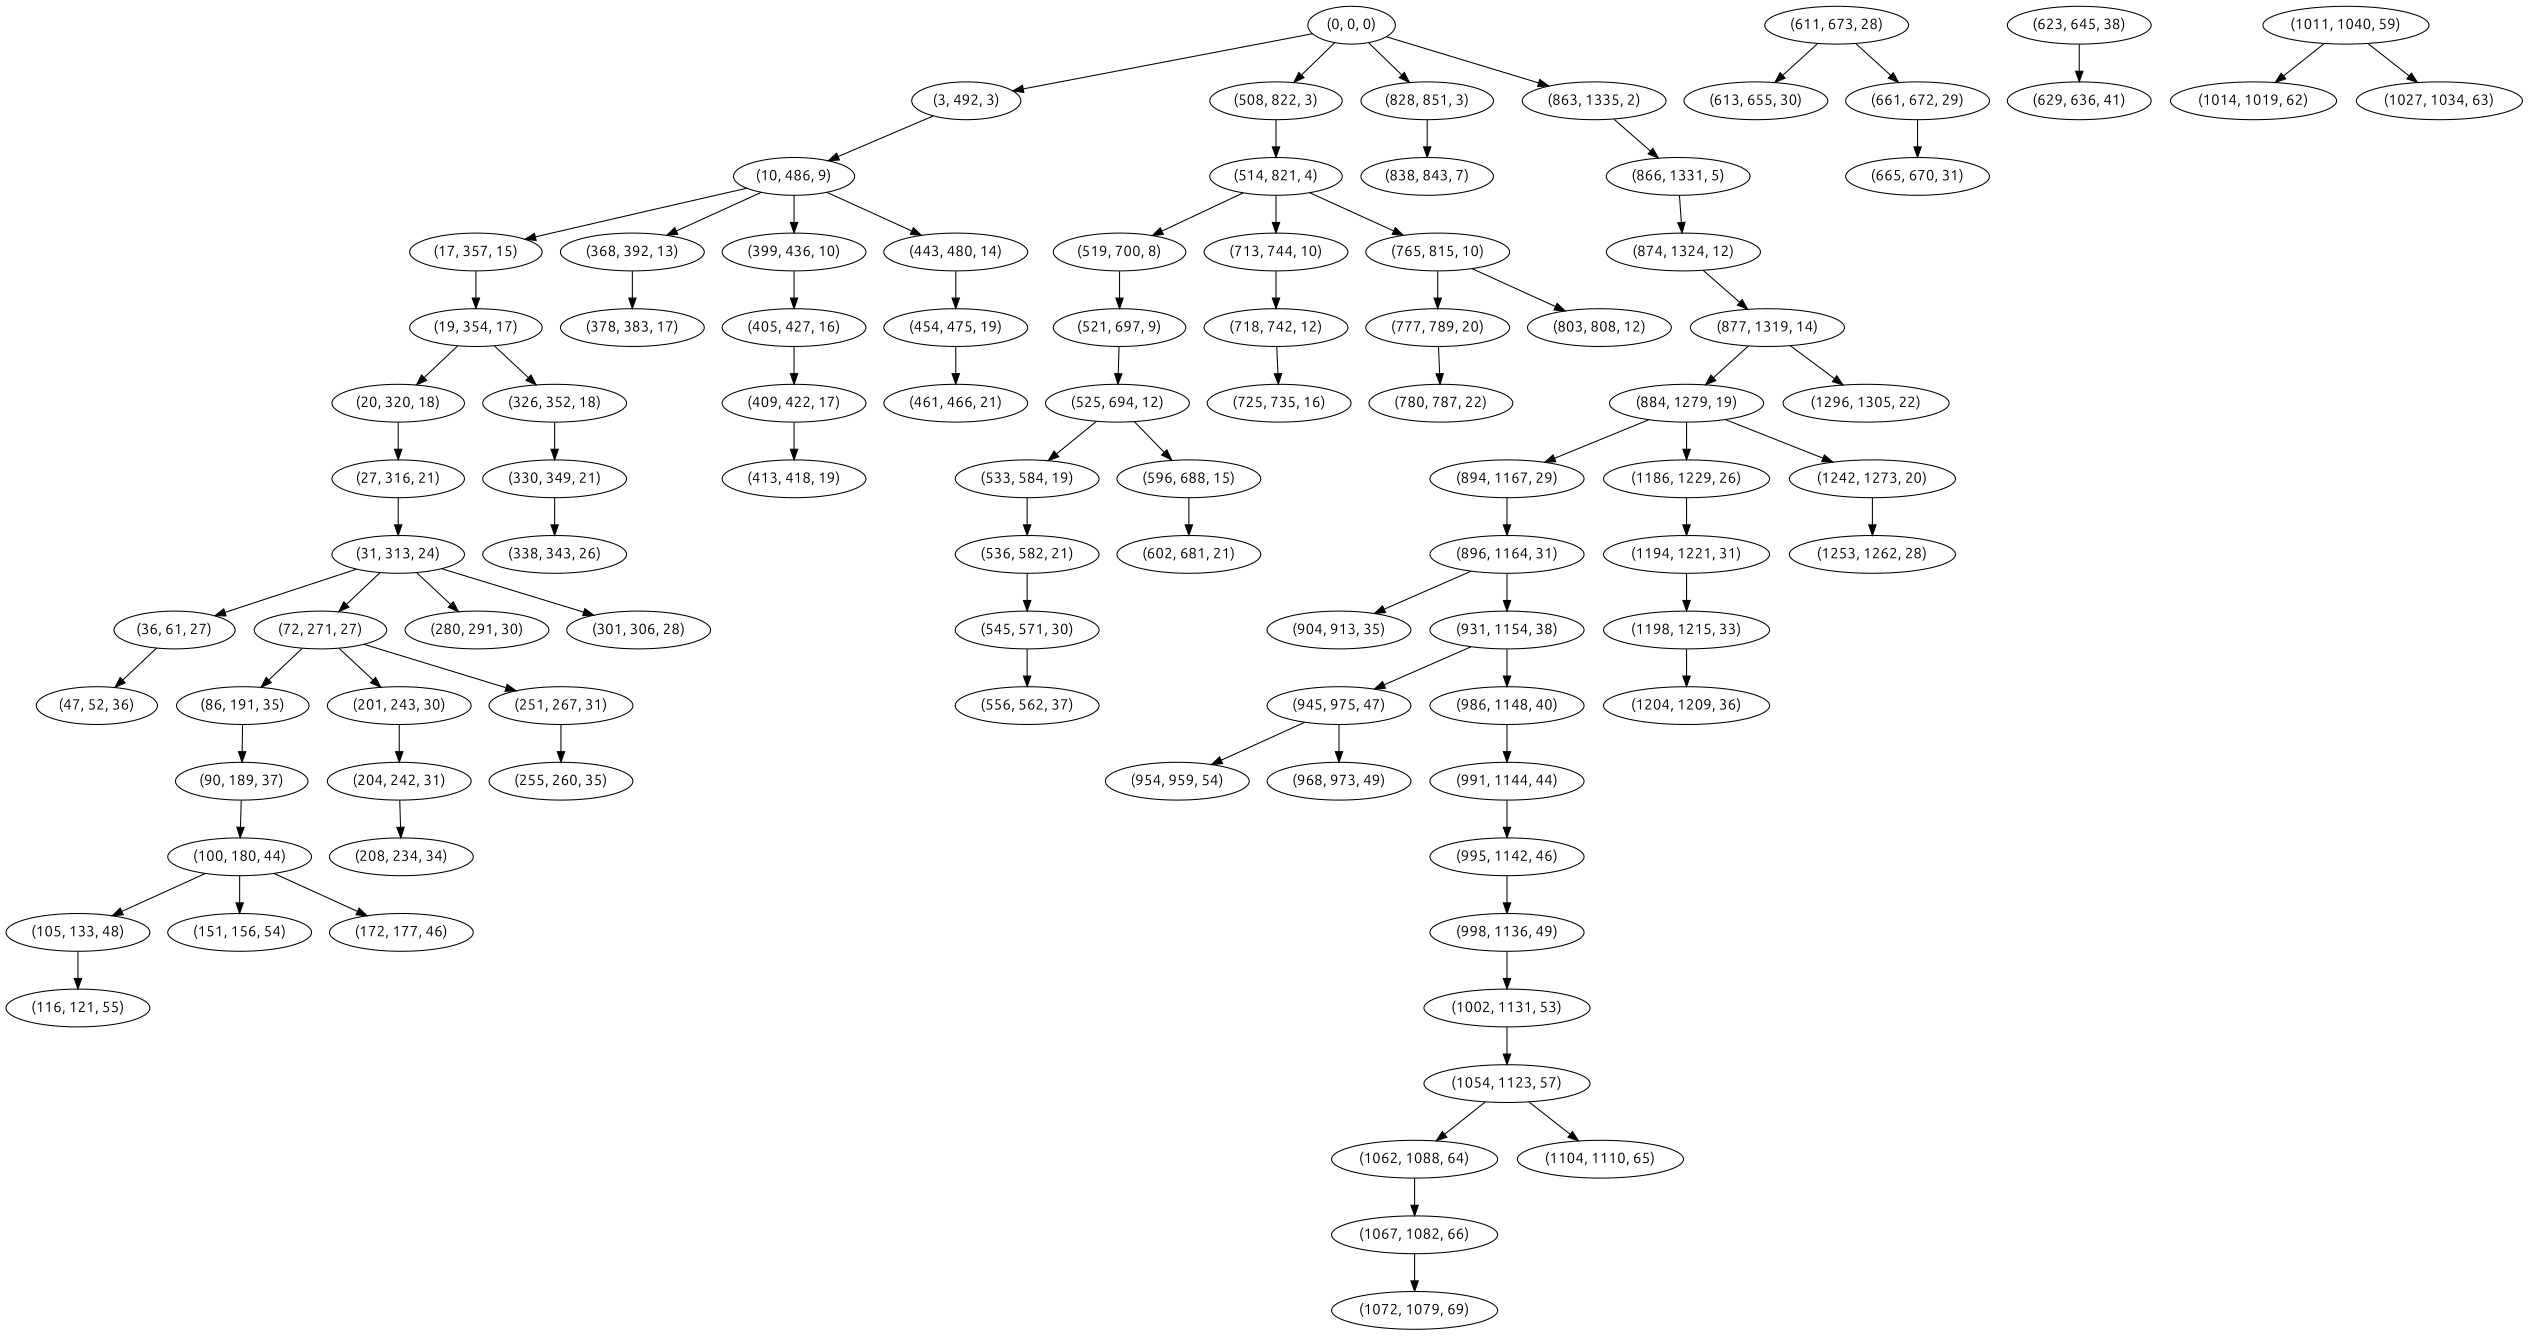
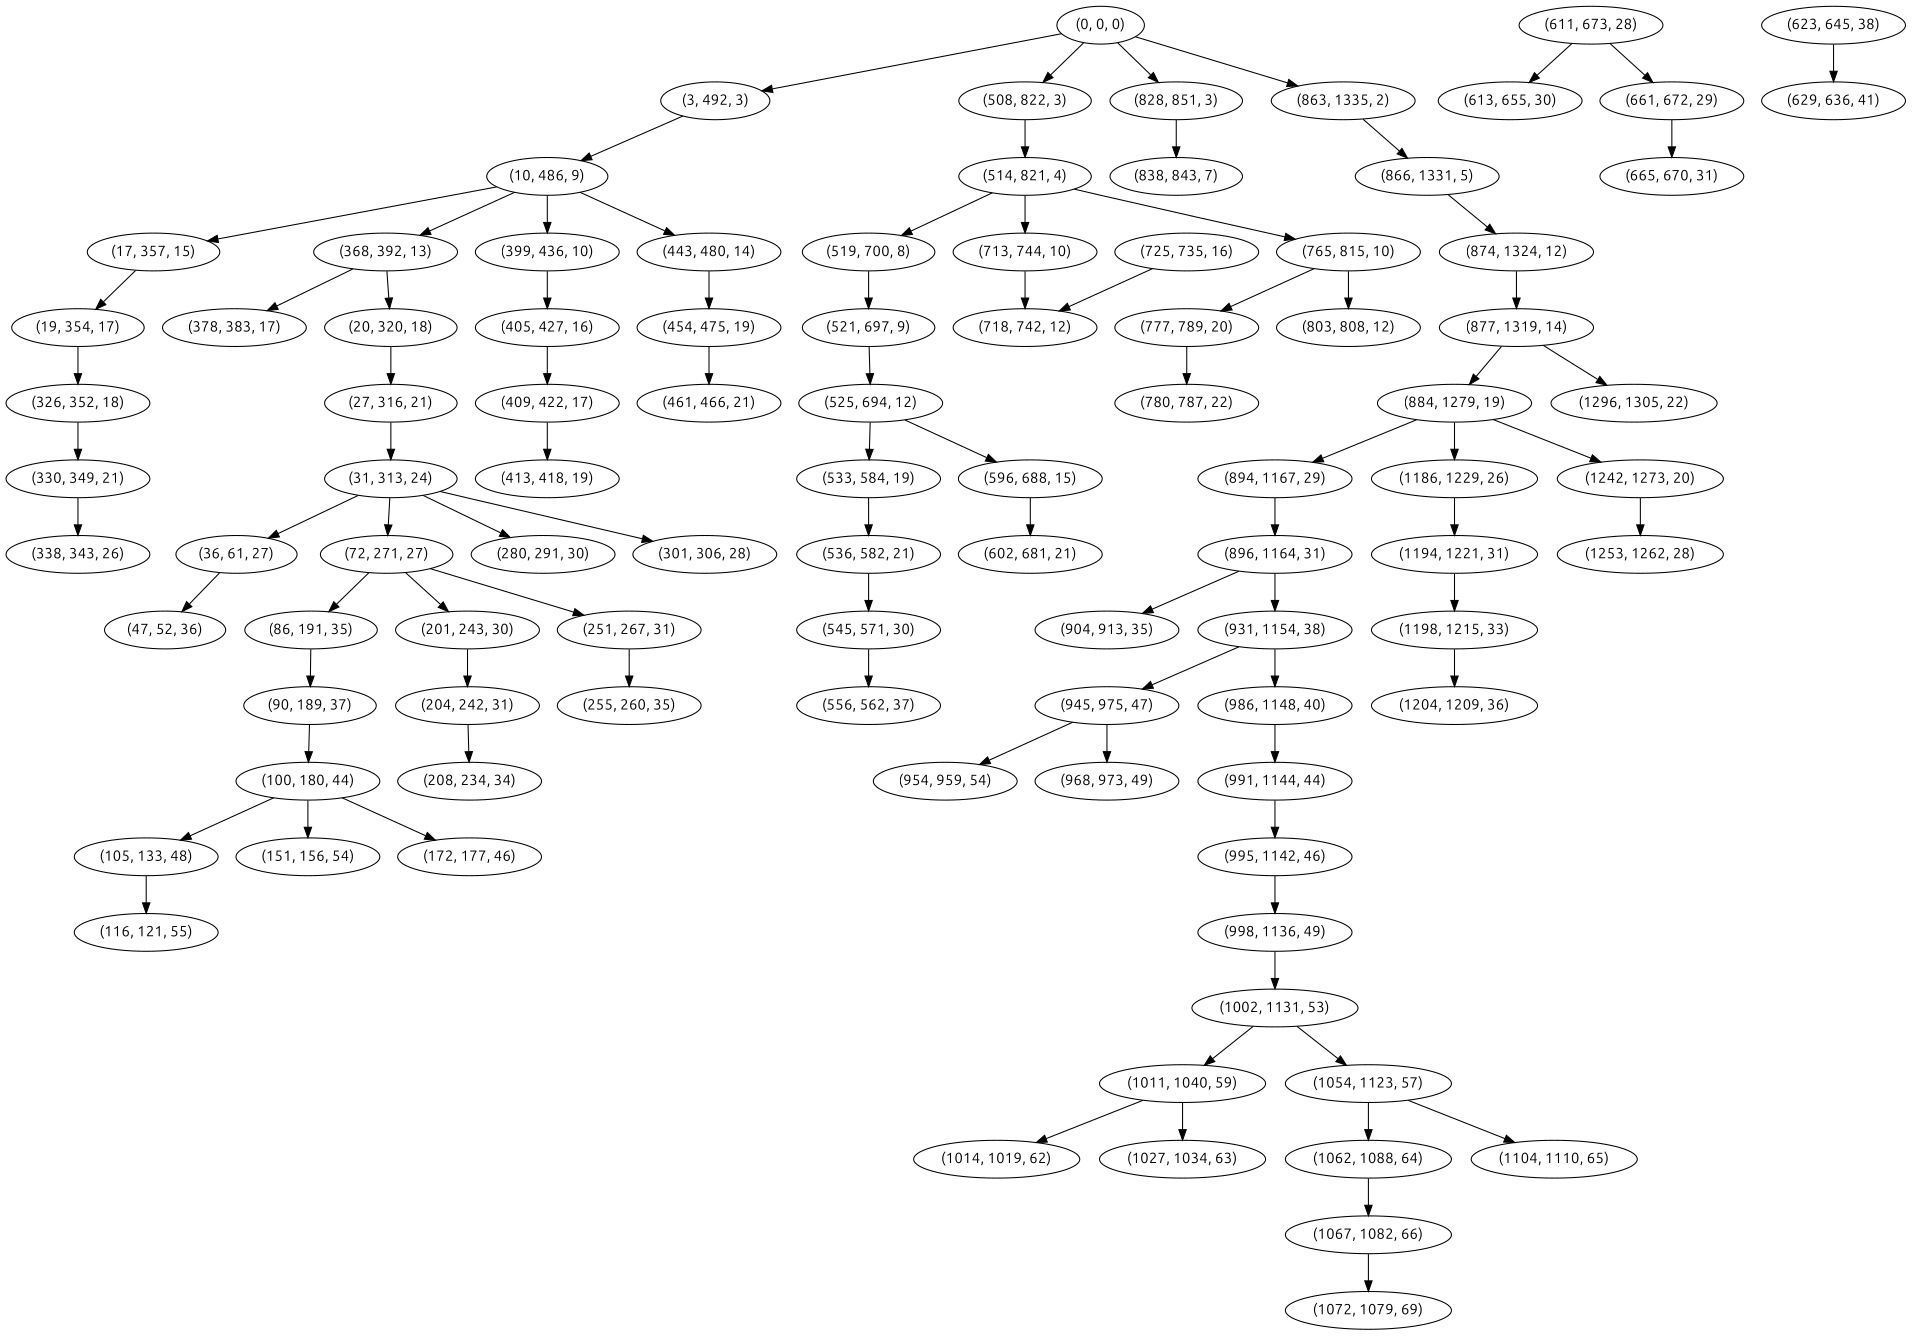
(1277, 360) -> (1111, 288)
(441, 362) -> (388, 285)
none -> (1233, 1043)
